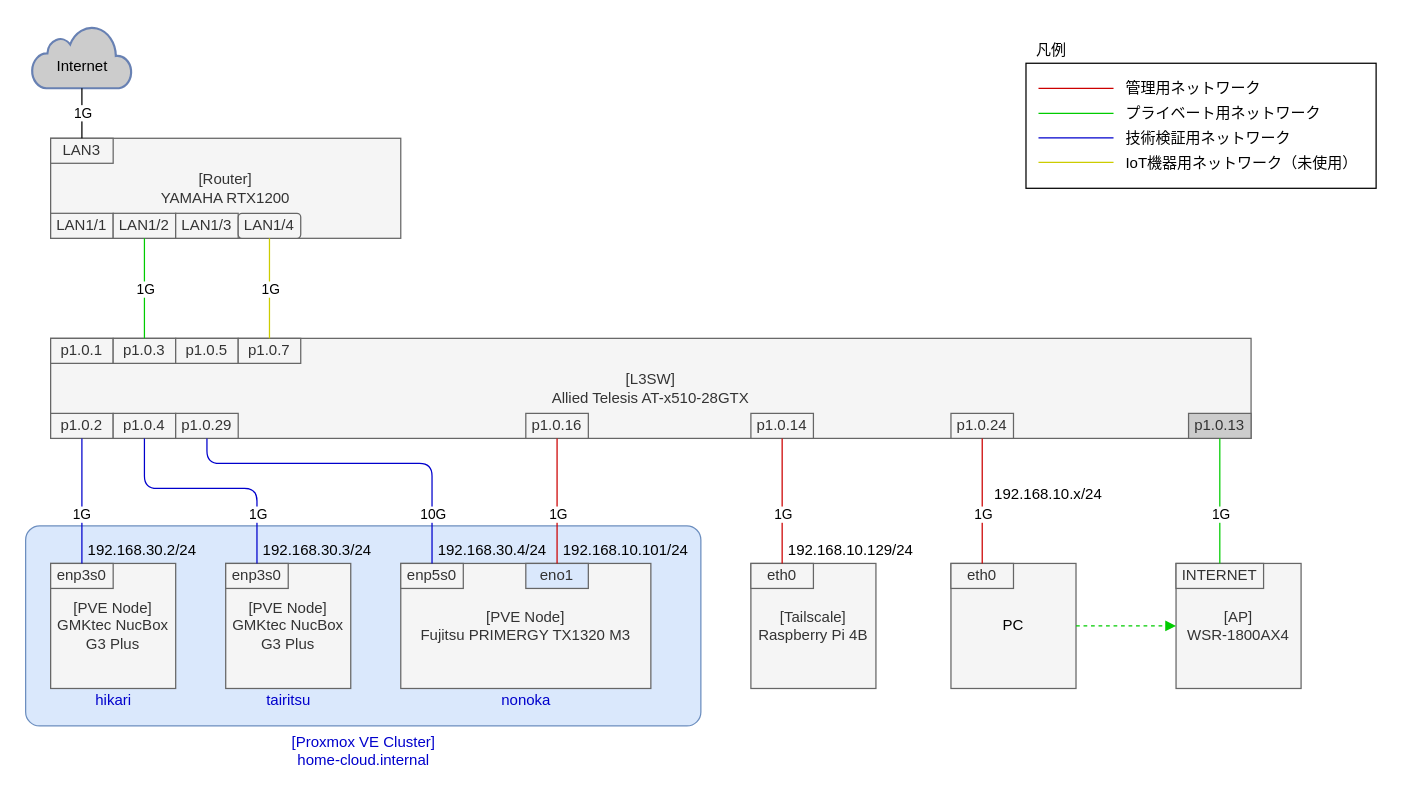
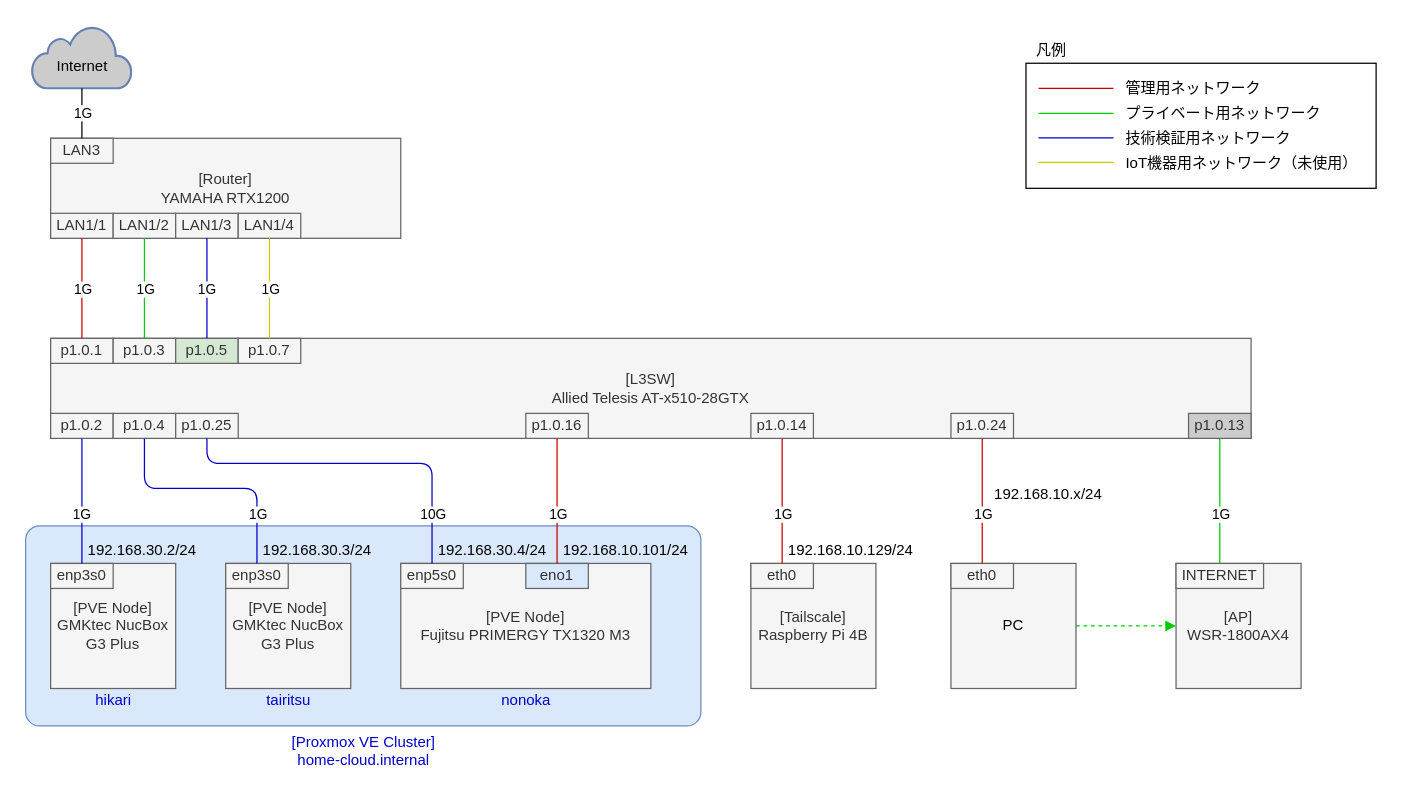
(269, 226) -> (269, 226)
none -> (82, 288)
none -> (207, 288)
(207, 351) -> (207, 351)
(207, 426) -> (207, 426)
